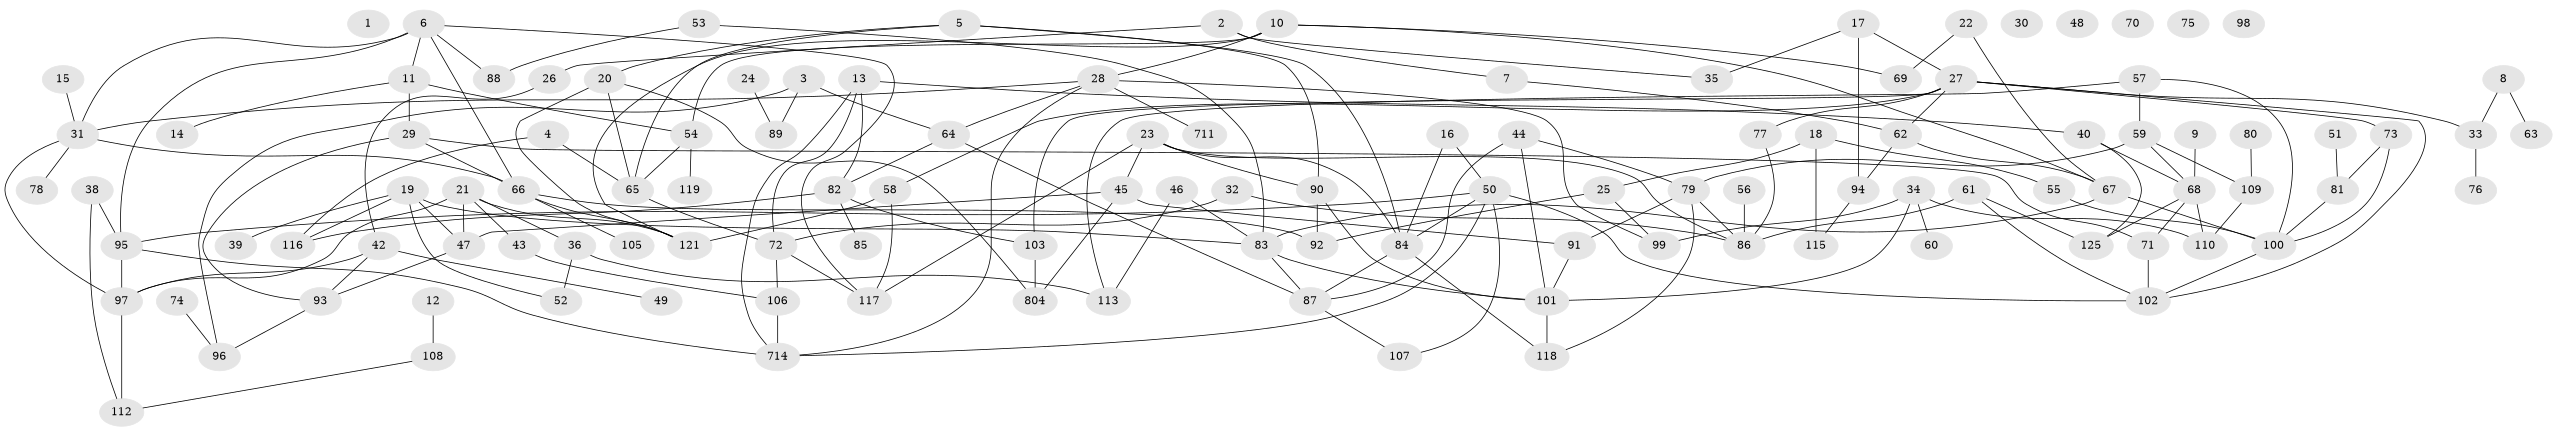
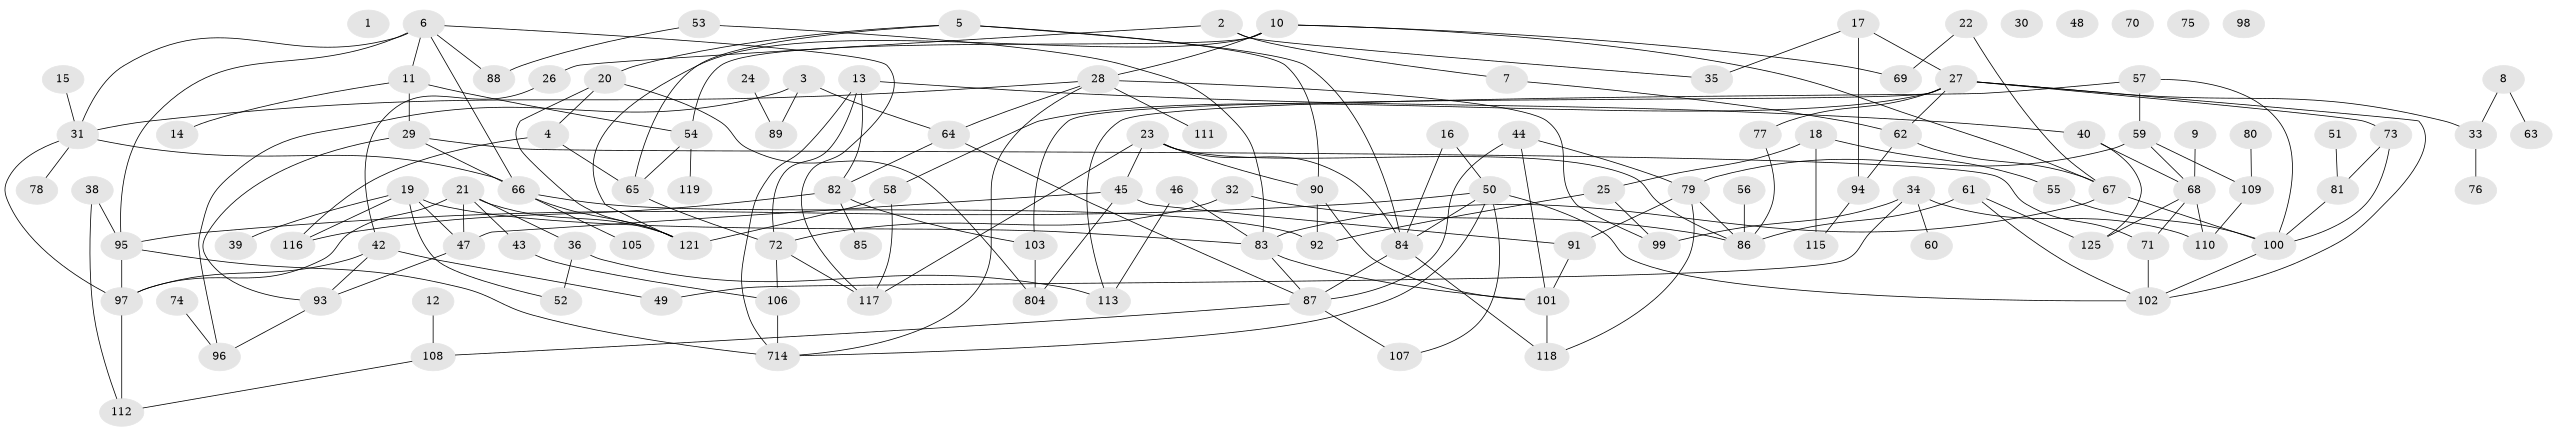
(619, 135) -> (579, 105)
(1205, 135) -> (1205, 135)
(1738, 290) -> (1304, 281)
none -> (872, 332)
